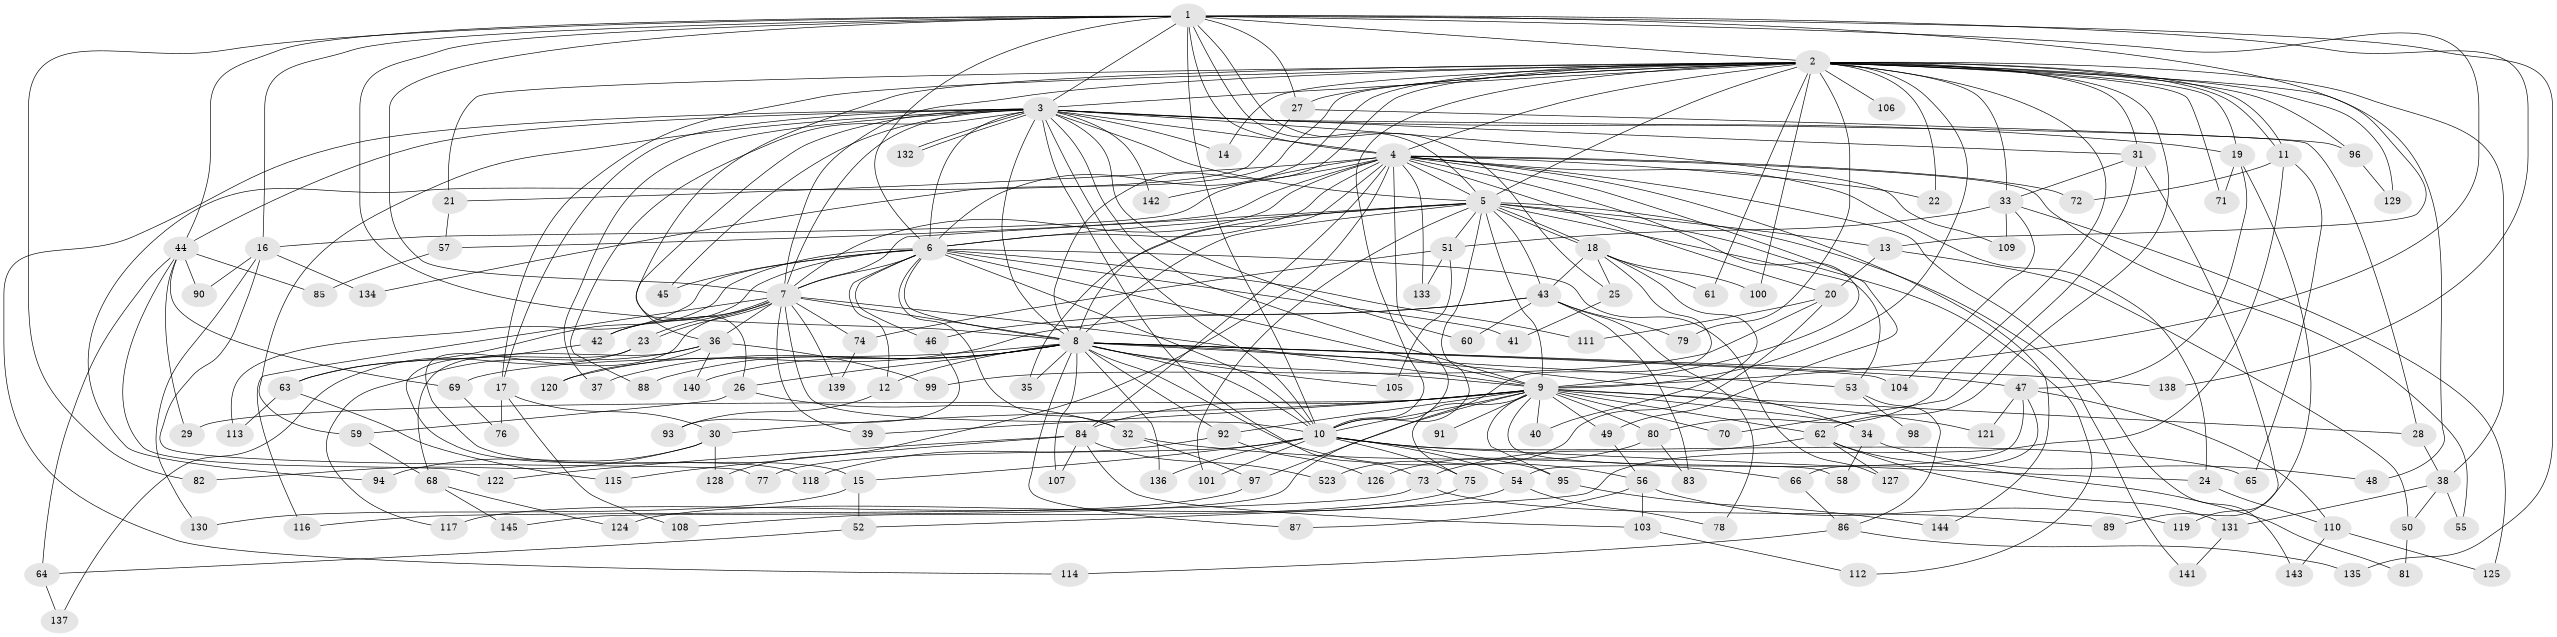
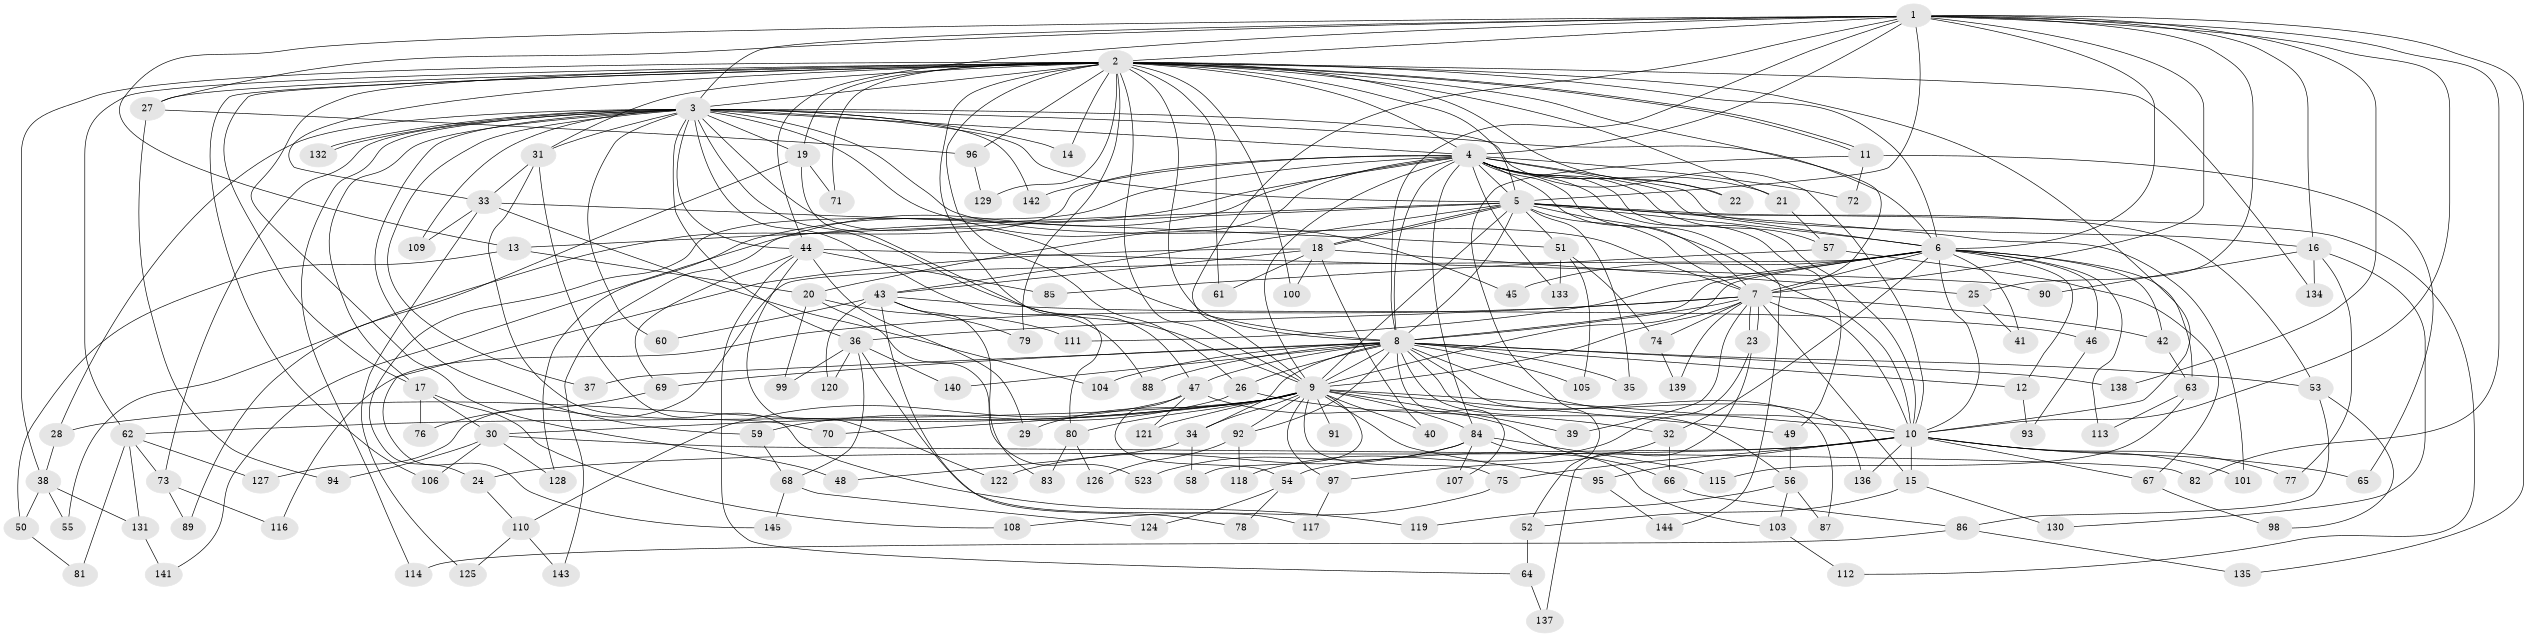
none -> (461, 458)
none -> (2149, 482)
